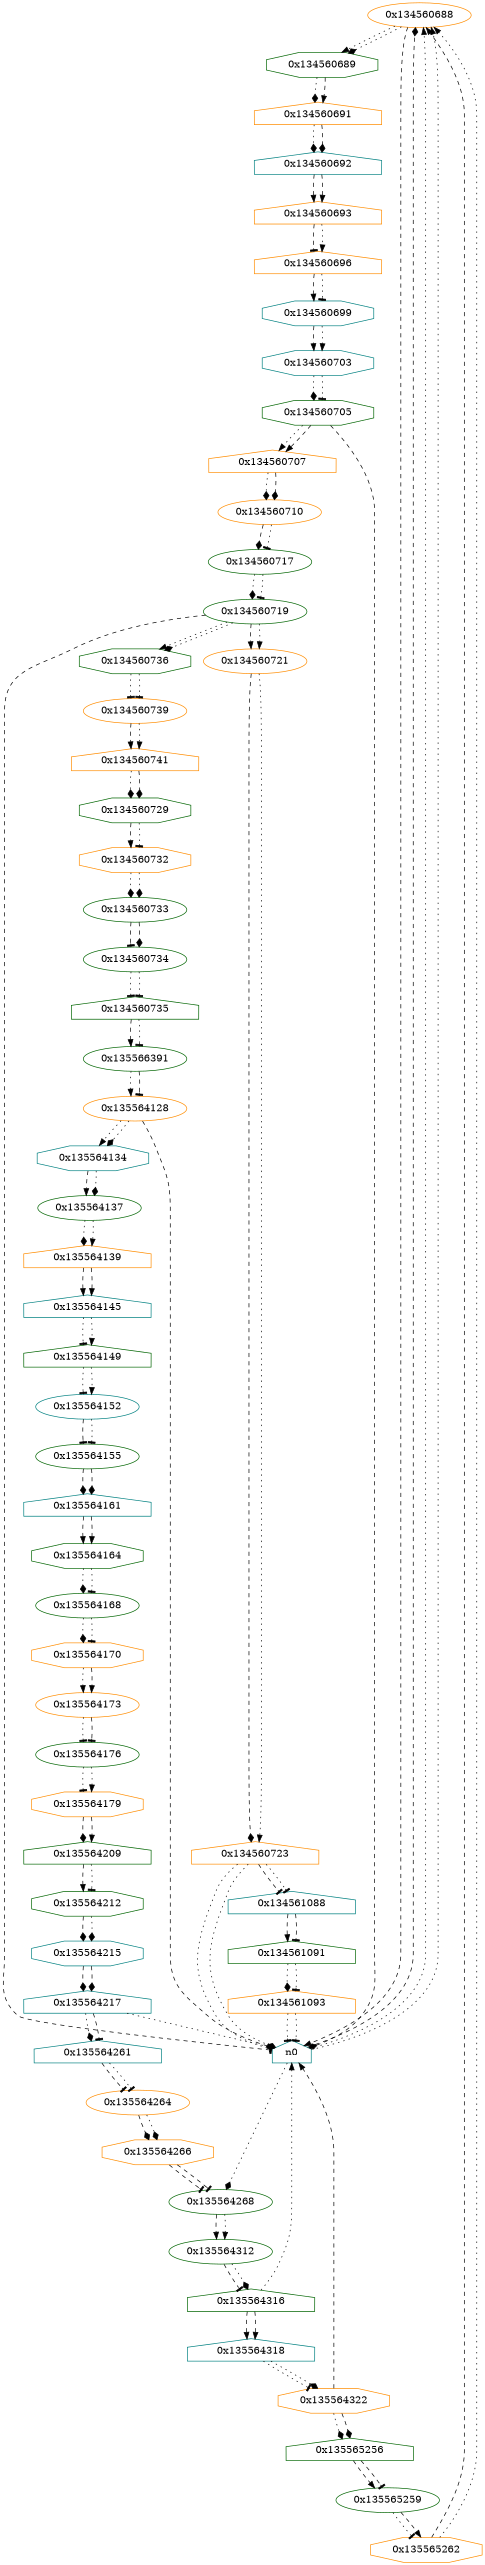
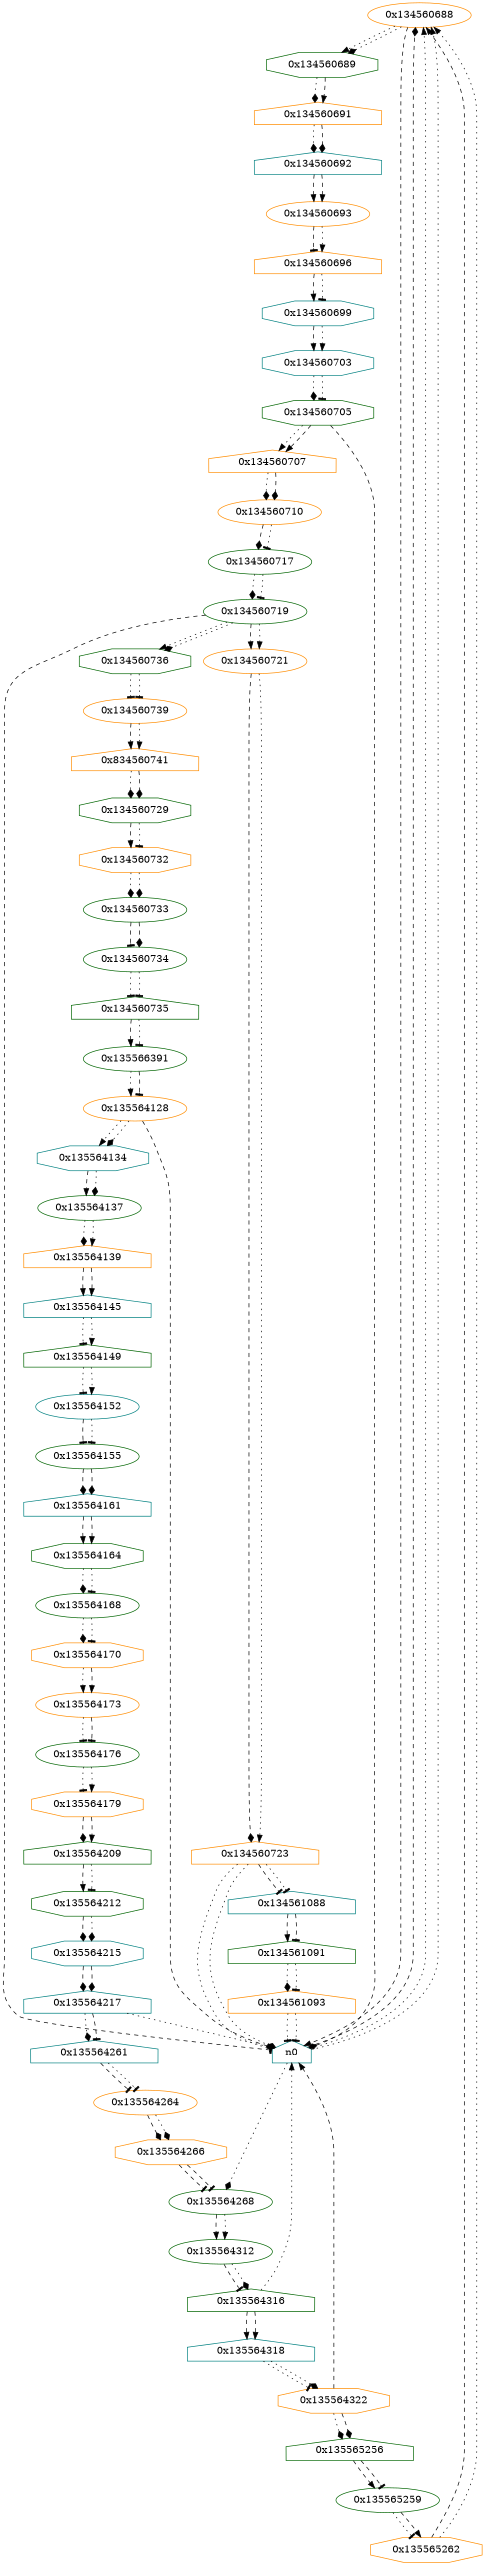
(318, 214) -> (318, 214)
(135, 761) -> (135, 761)
